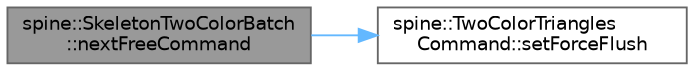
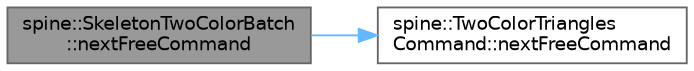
(532, 35) -> (532, 35)
